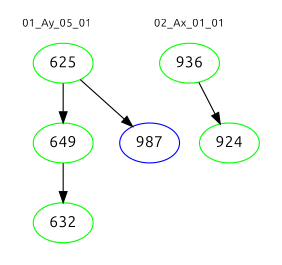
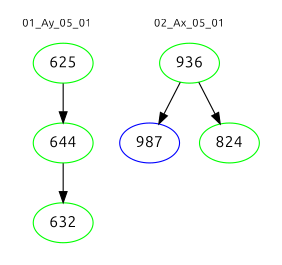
(190, 24) -> (190, 24)
(95, 92) -> (172, 98)
(63, 143) -> (63, 143)
(229, 143) -> (229, 143)
